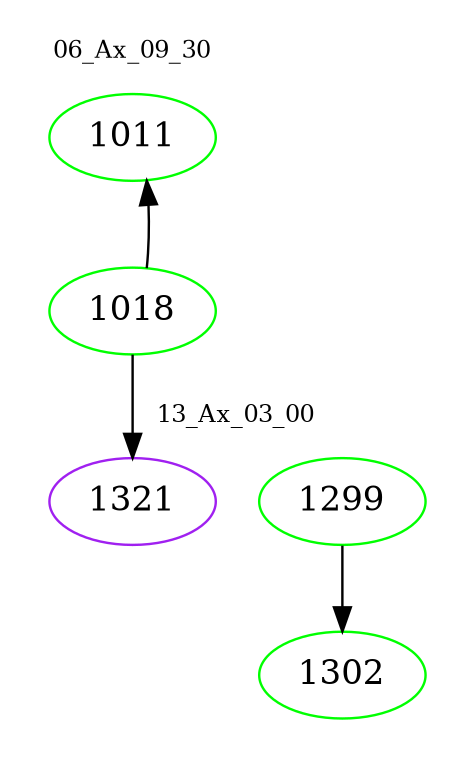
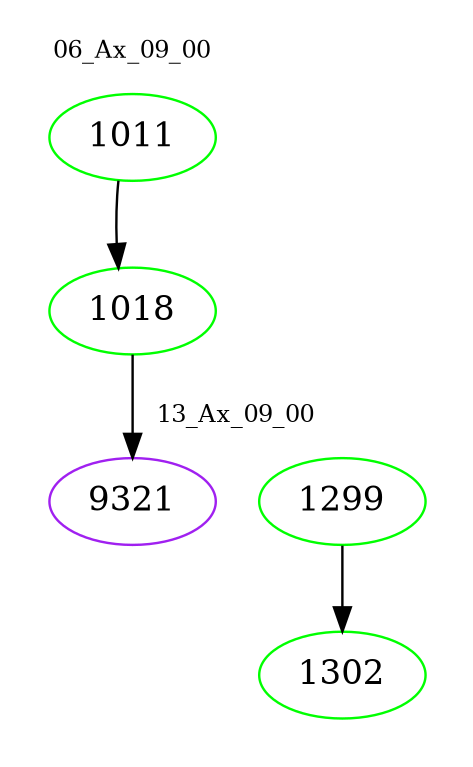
(133, 52) -> (133, 52)
(149, 237) -> (116, 212)
(236, 416) -> (236, 416)
(133, 502) -> (133, 502)
